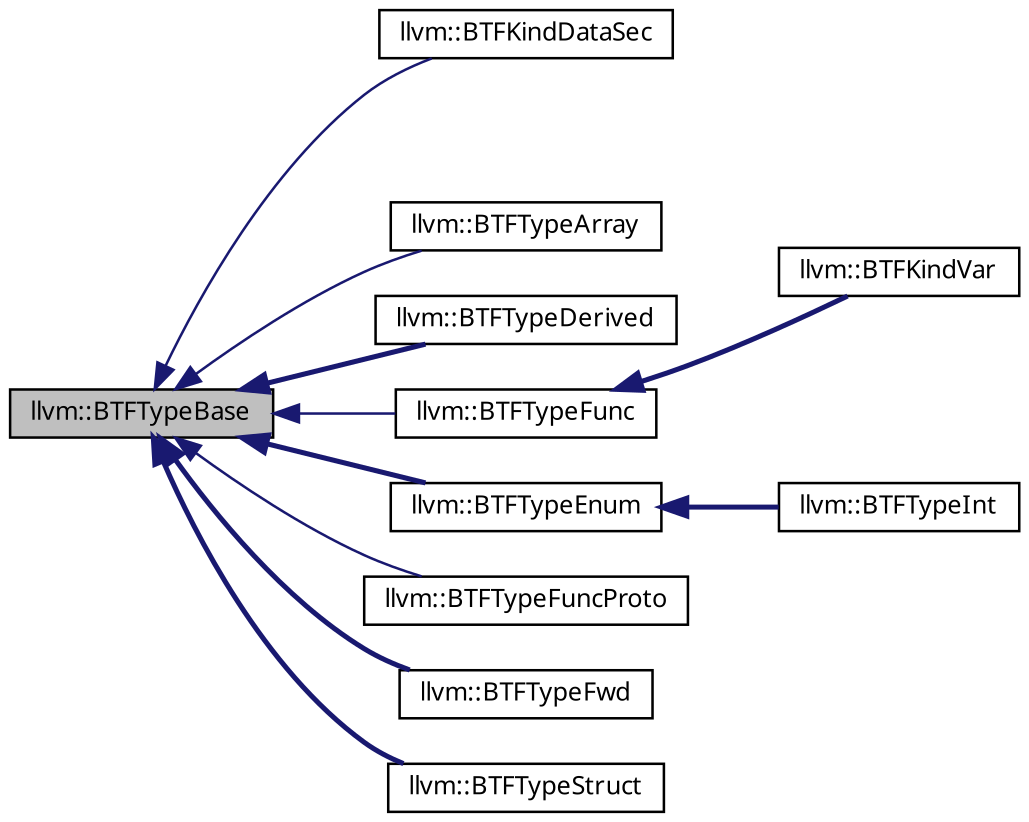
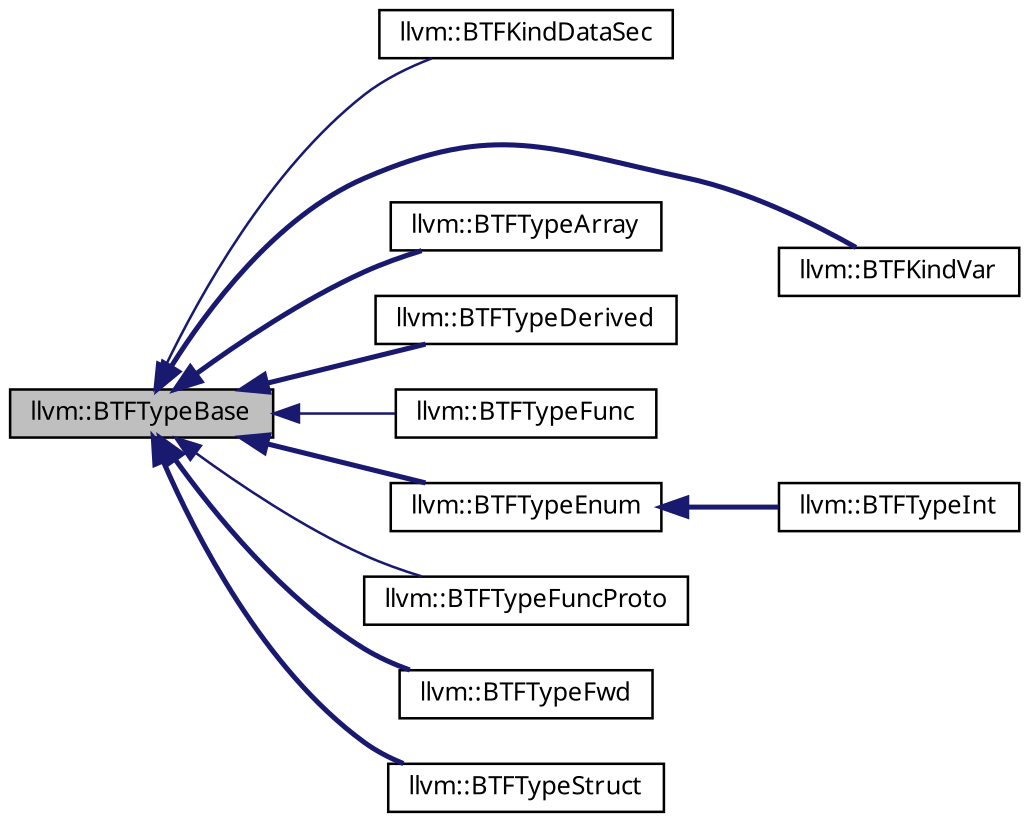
(304, 303) -> (304, 303)
(746, 342) -> (480, 146)
